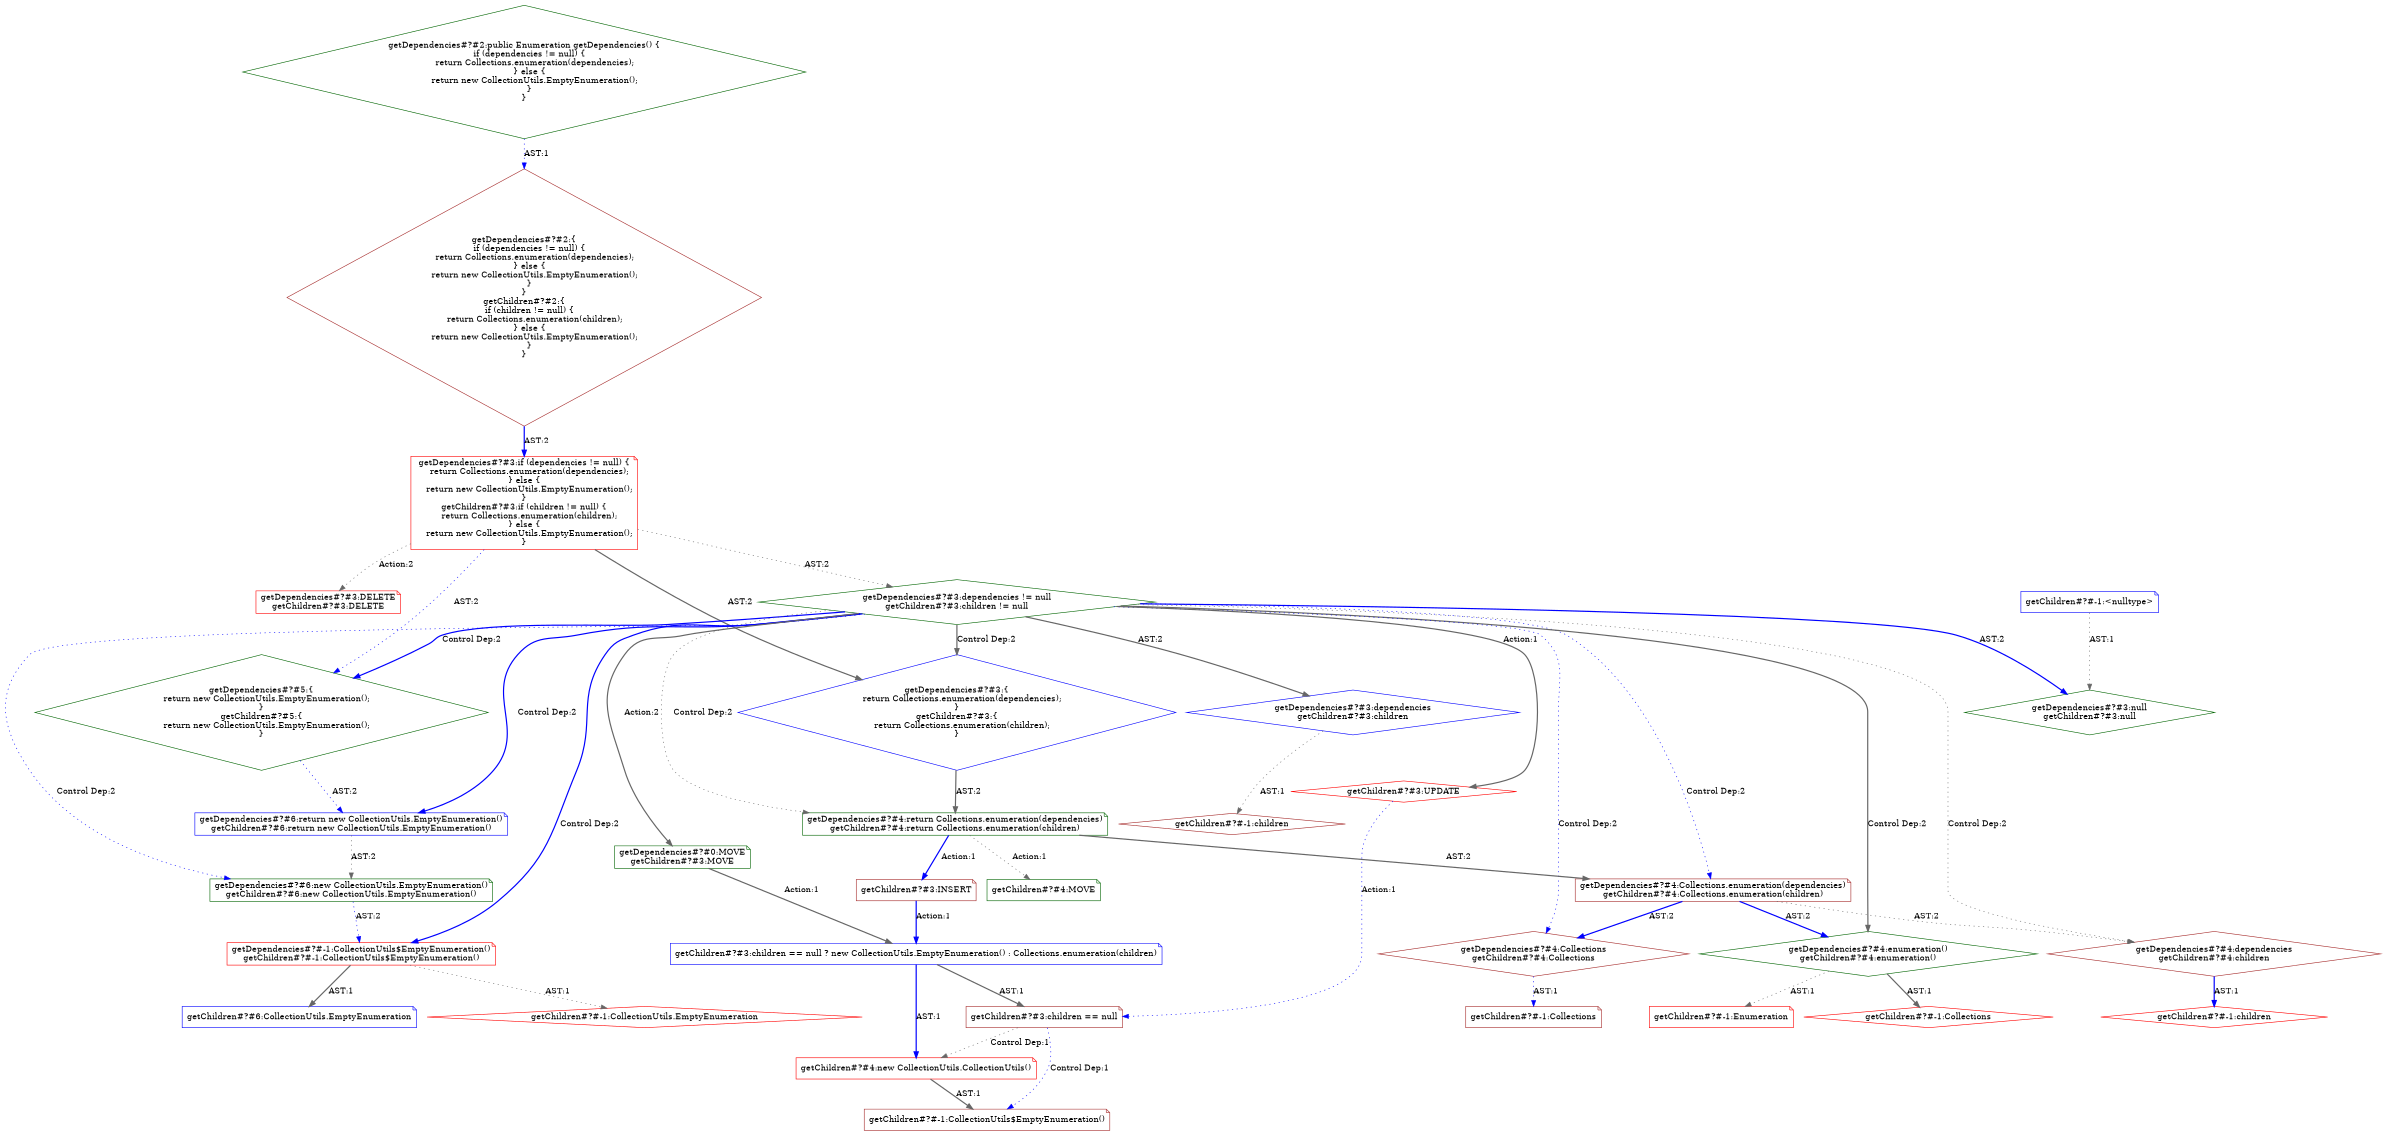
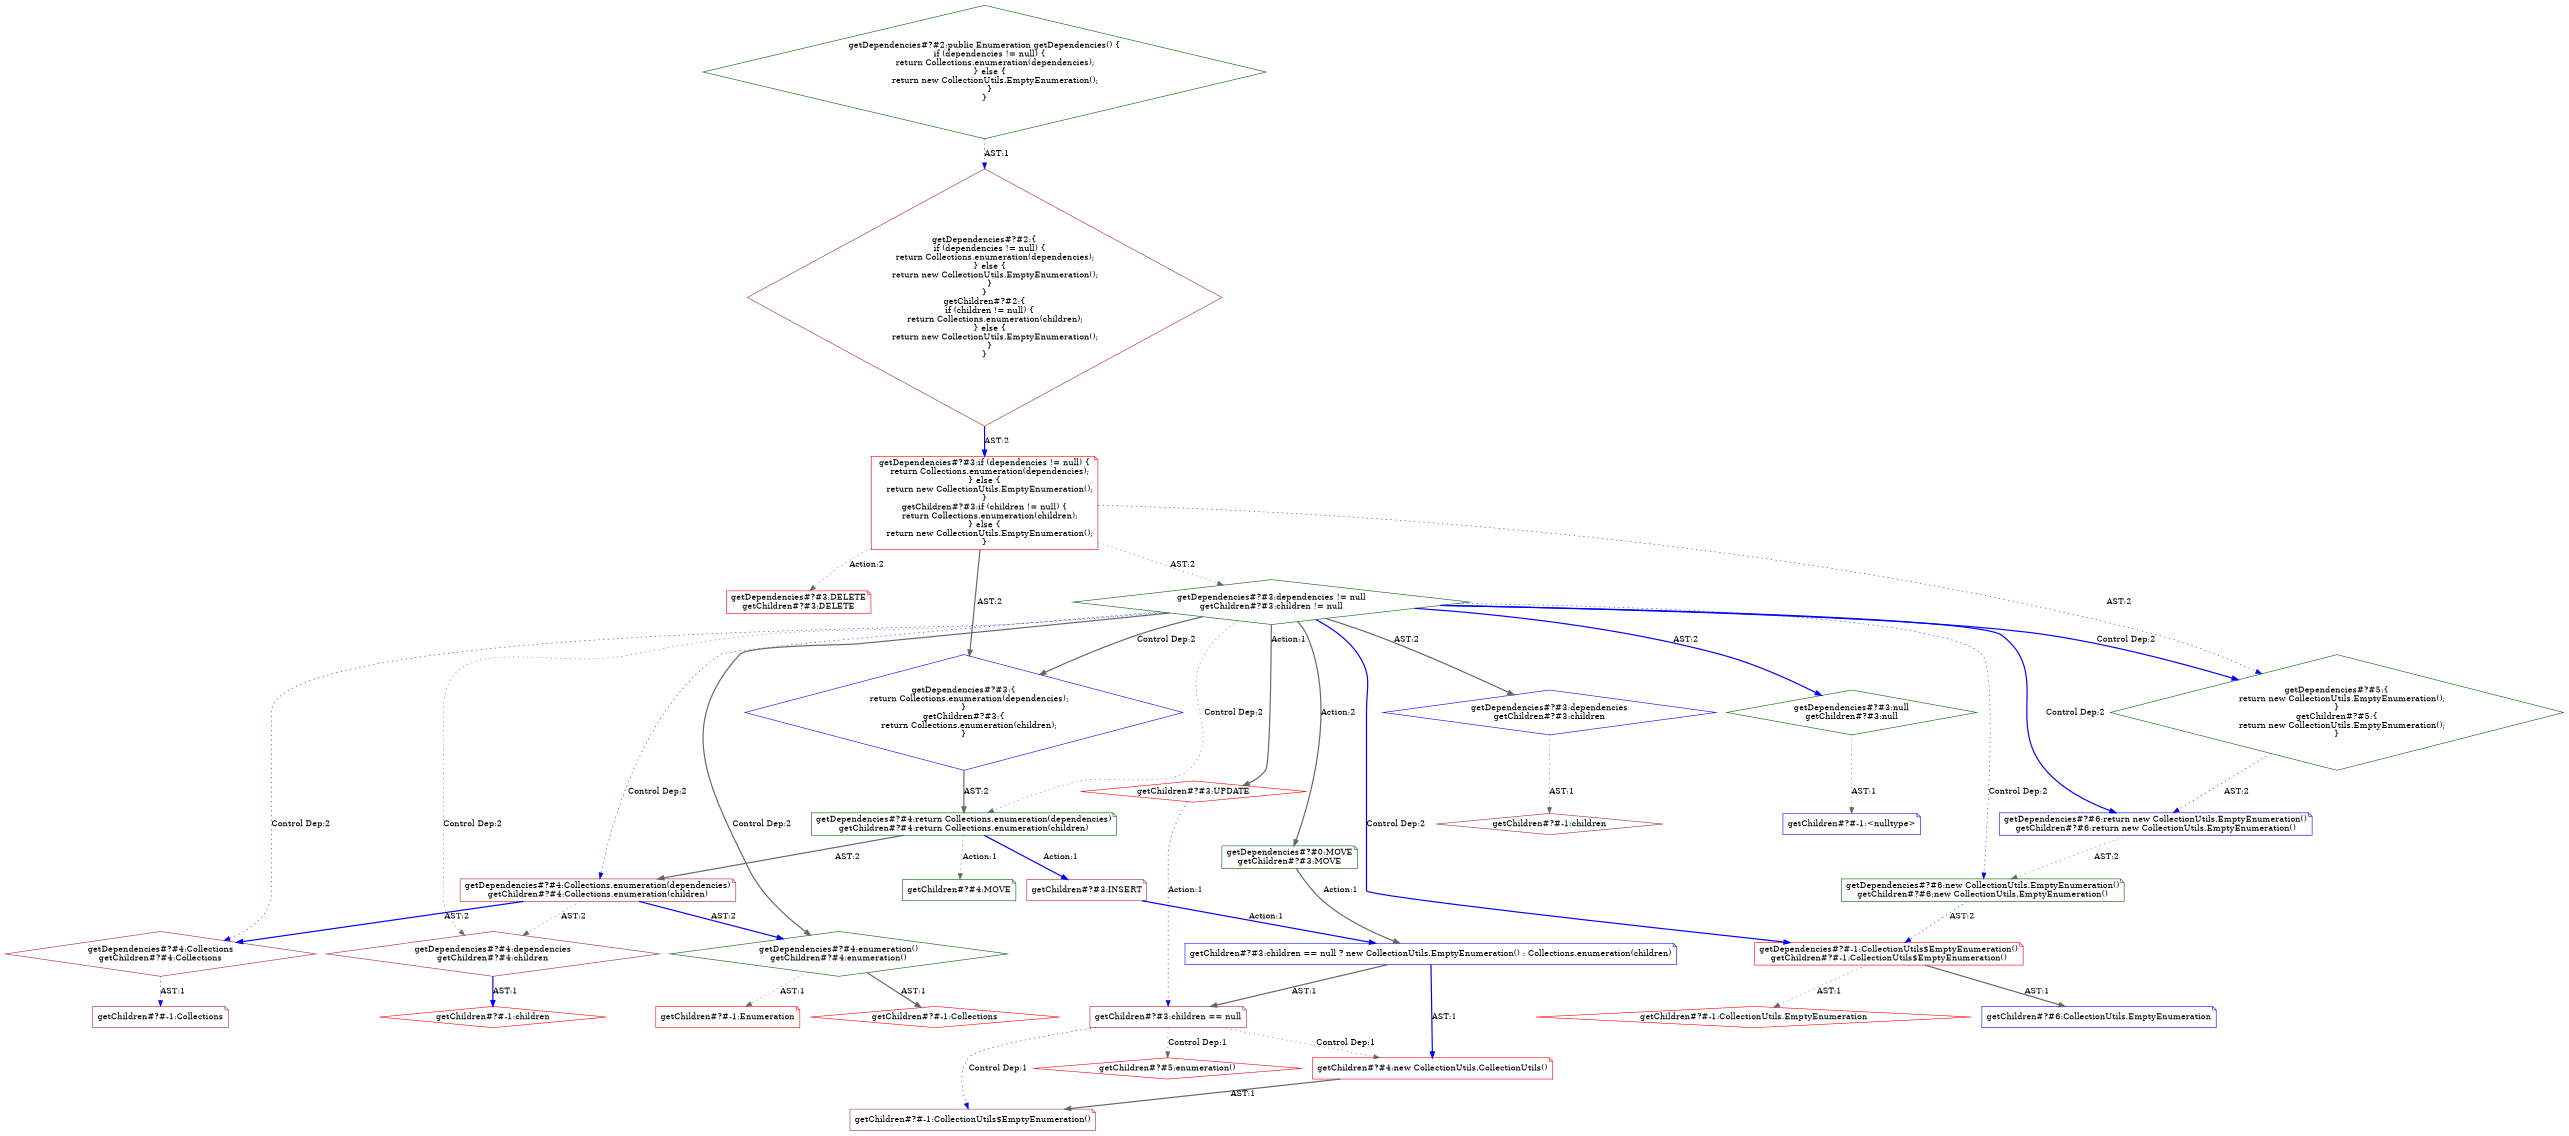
(2090, 648) -> (1852, 771)
none -> (1168, 1068)
